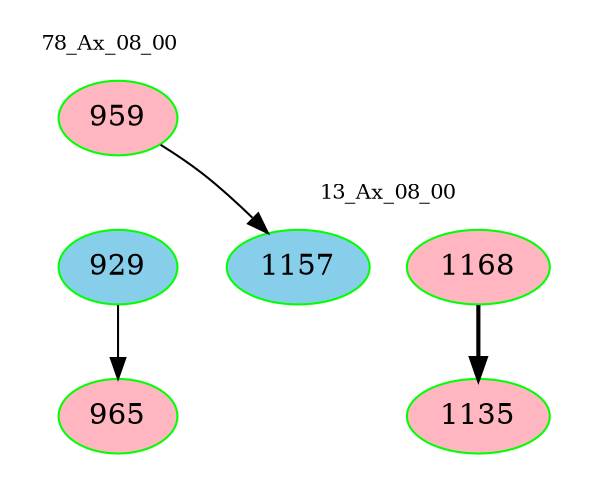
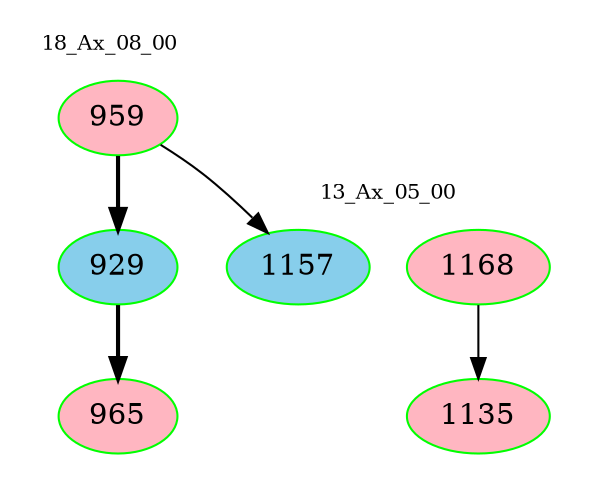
(110, 45) -> (110, 45)
none -> (118, 182)
(388, 194) -> (388, 194)
(118, 332) -> (118, 332)
(478, 332) -> (478, 332)
